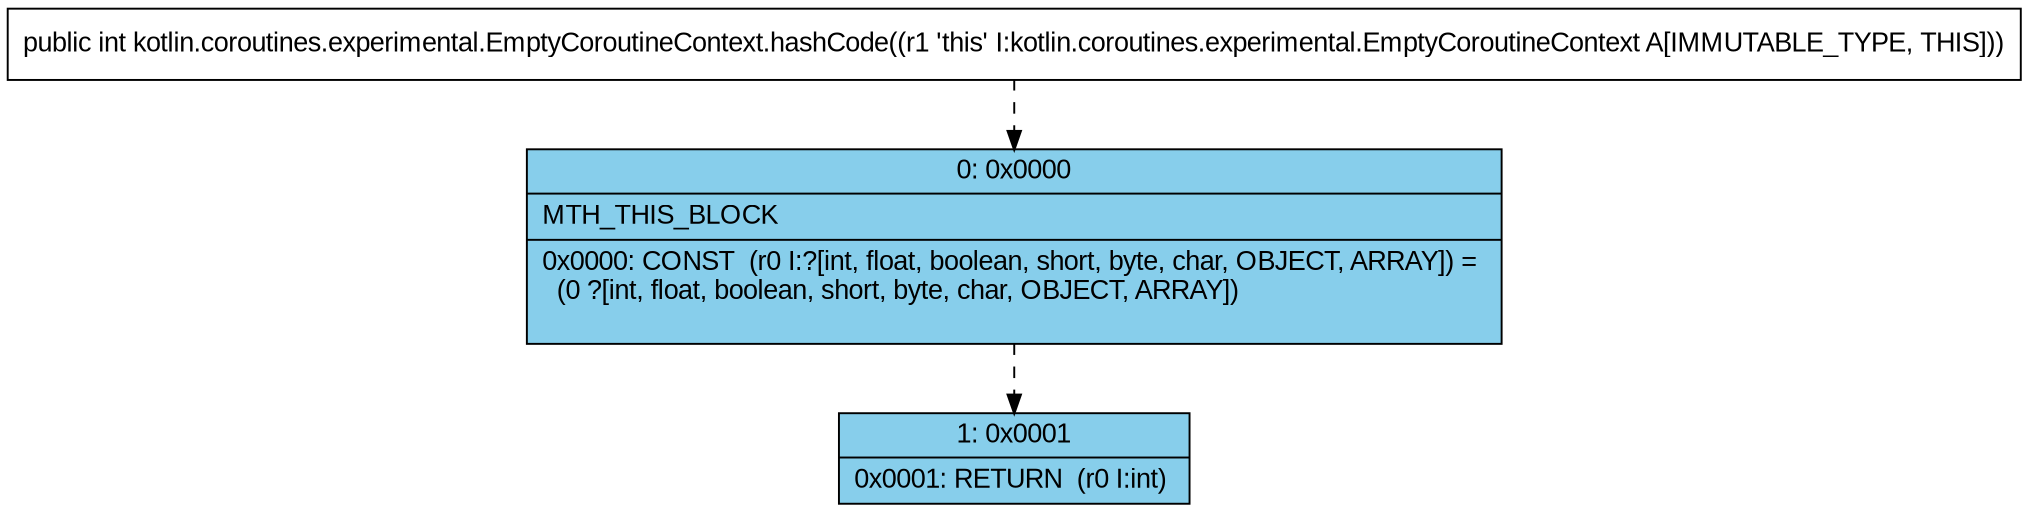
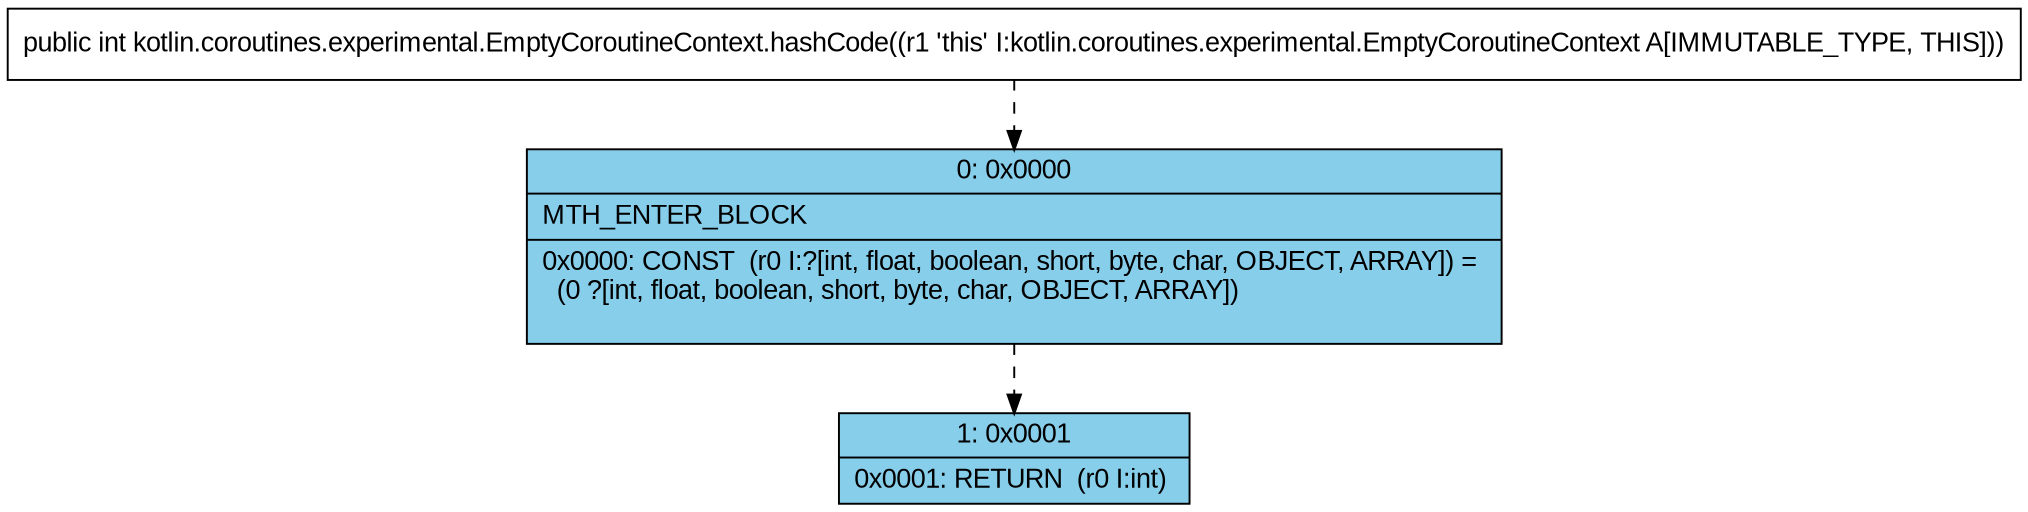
(661, 216) -> (675, 216)
